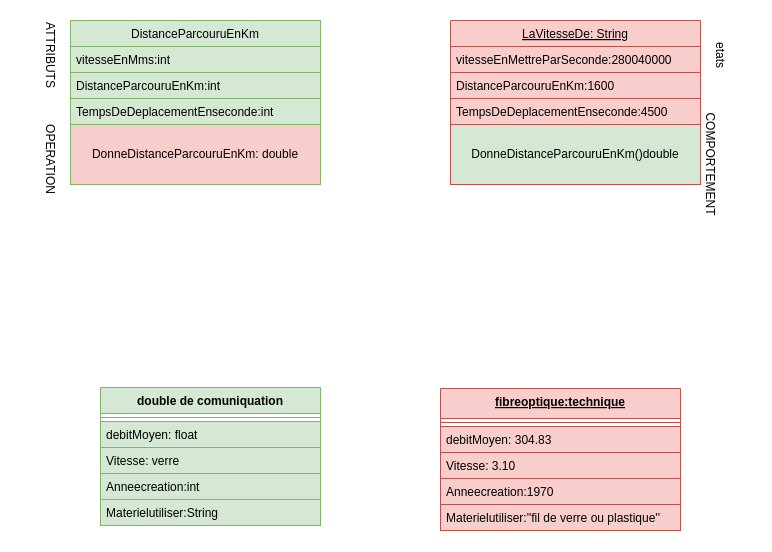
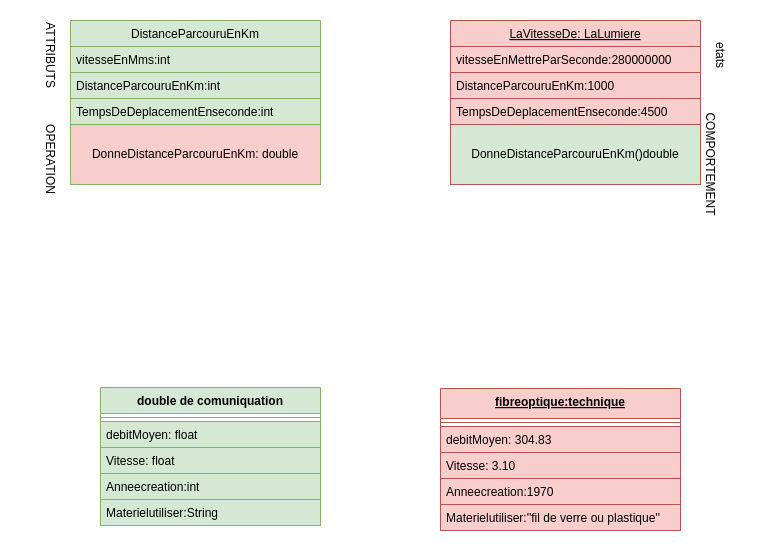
(575, 34) -> (575, 34)
(570, 60) -> (570, 60)
(537, 86) -> (537, 86)
(148, 461) -> (147, 461)
